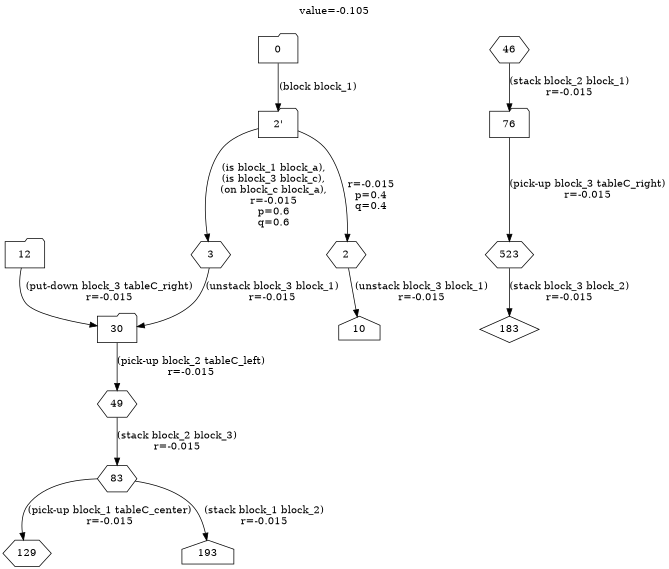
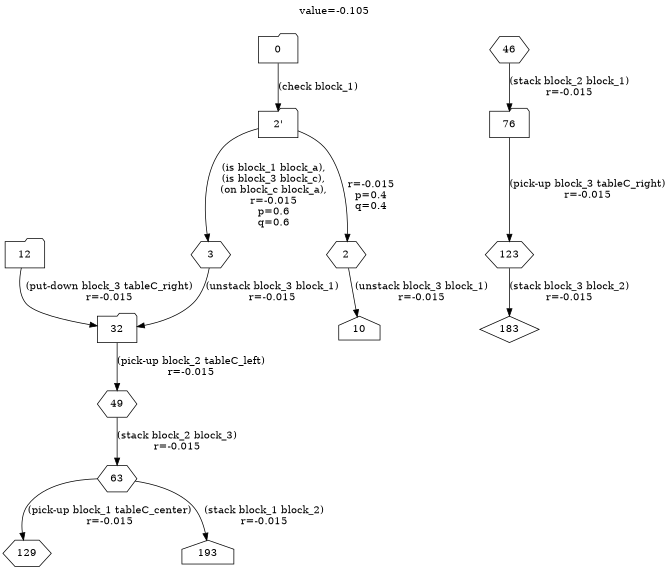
(318, 87) -> (318, 87)
(509, 255) -> (509, 255)
(117, 329) -> (117, 329)
(117, 479) -> (117, 479)
